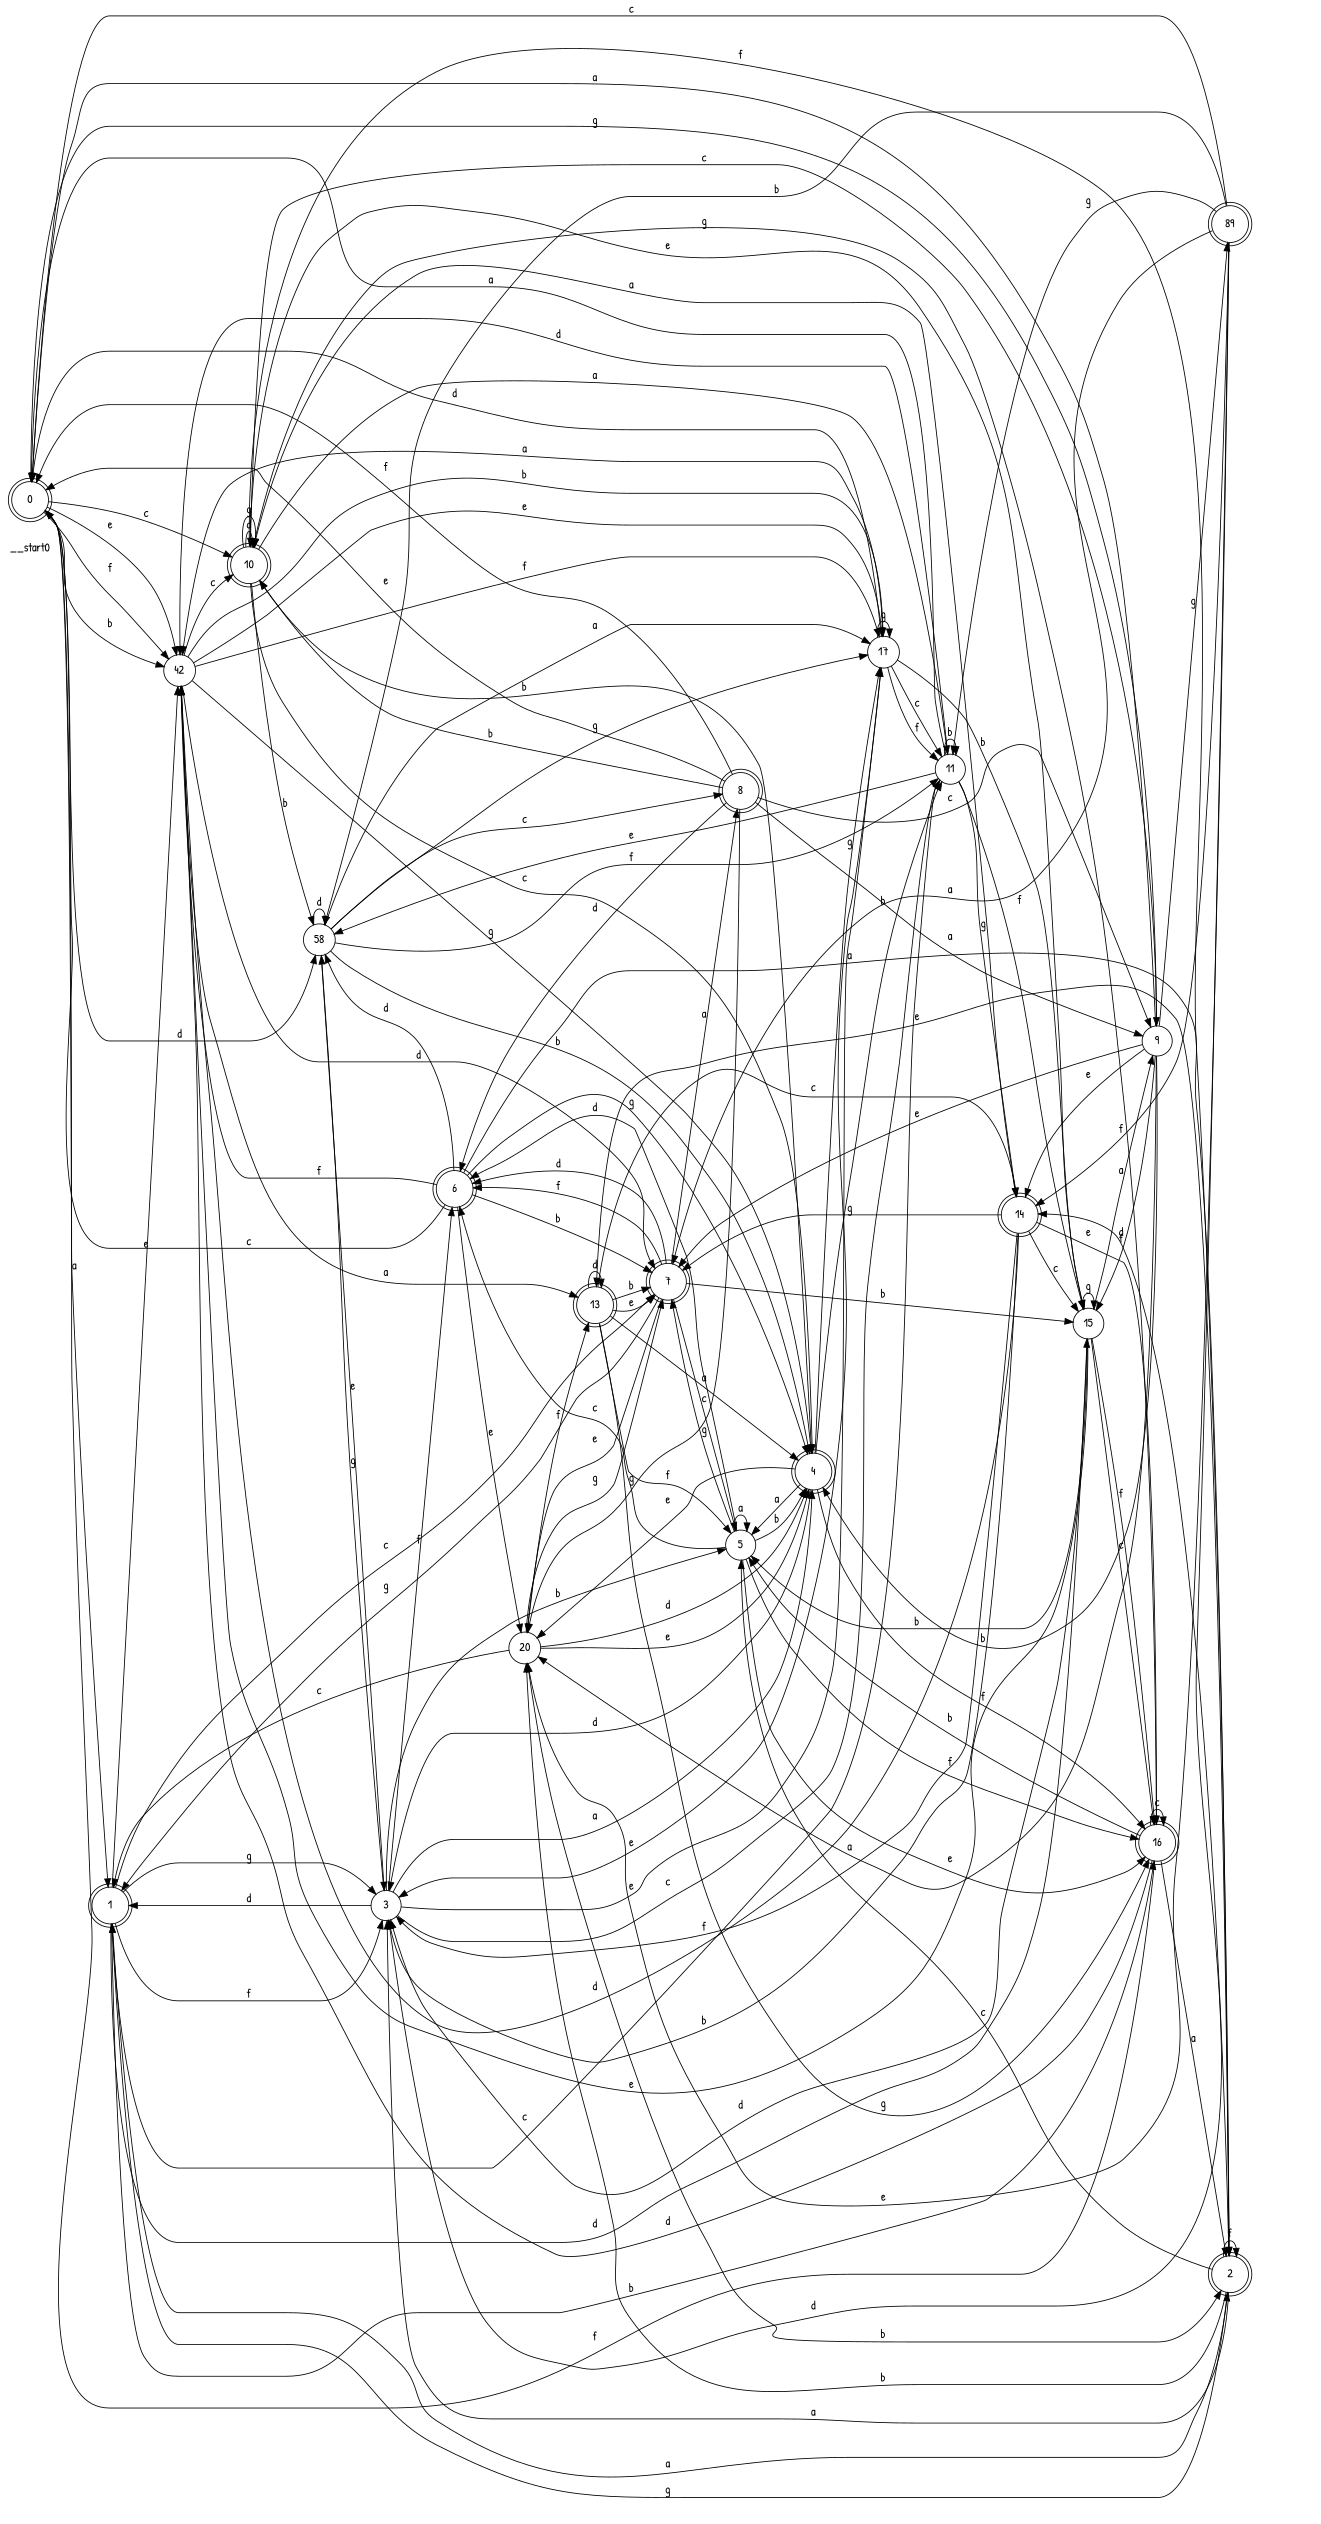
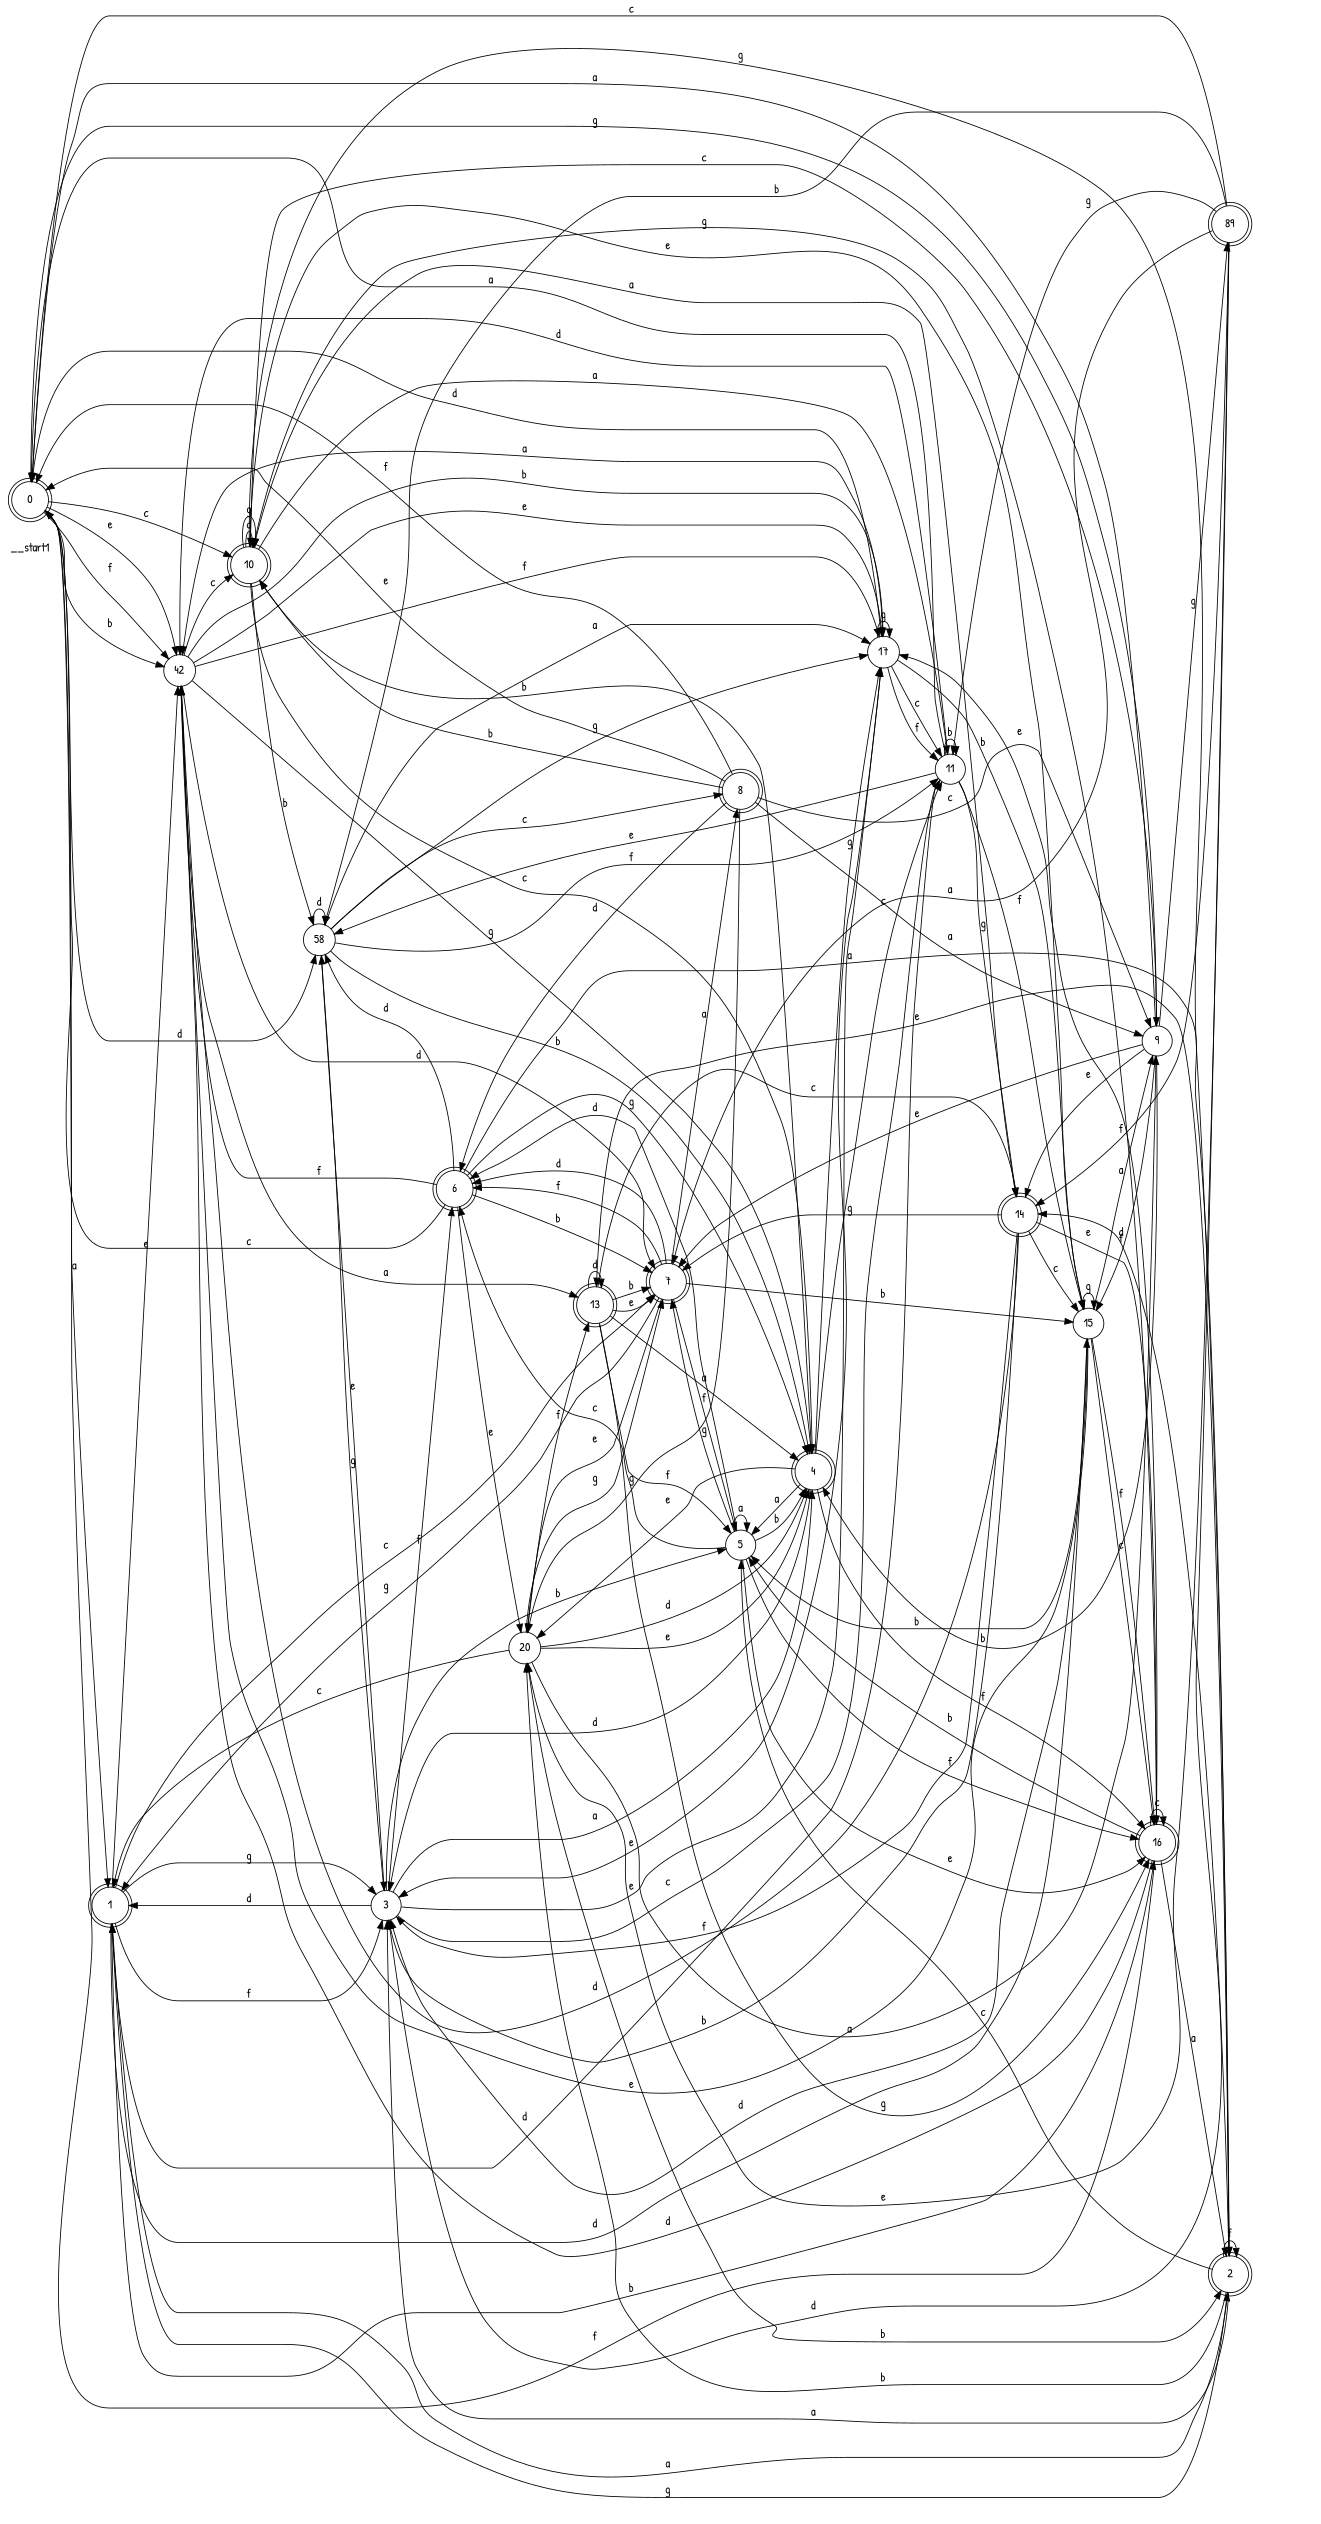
(741, 56) -> (741, 56)
(30, 548) -> (30, 548)
(884, 902) -> (884, 902)
none -> (1144, 1267)
(704, 1399) -> (704, 1399)
(1086, 1731) -> (1067, 1921)
(525, 2117) -> (525, 2117)
